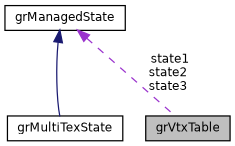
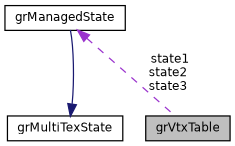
(57, 80) -> (73, 67)
